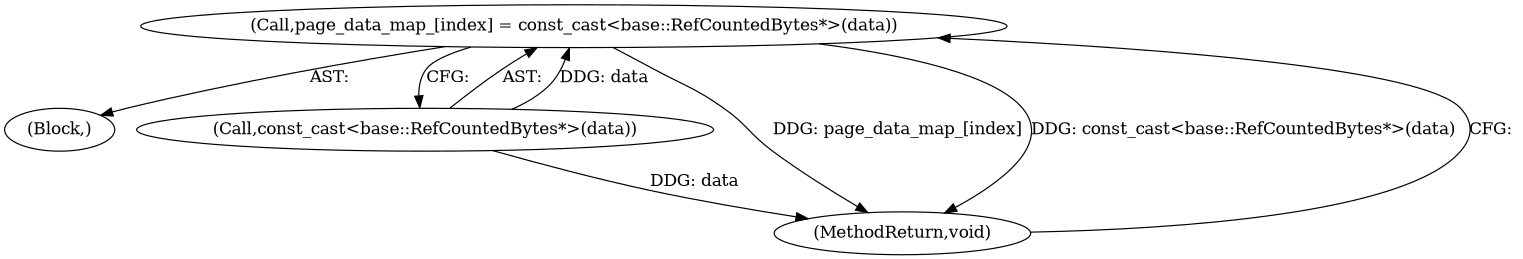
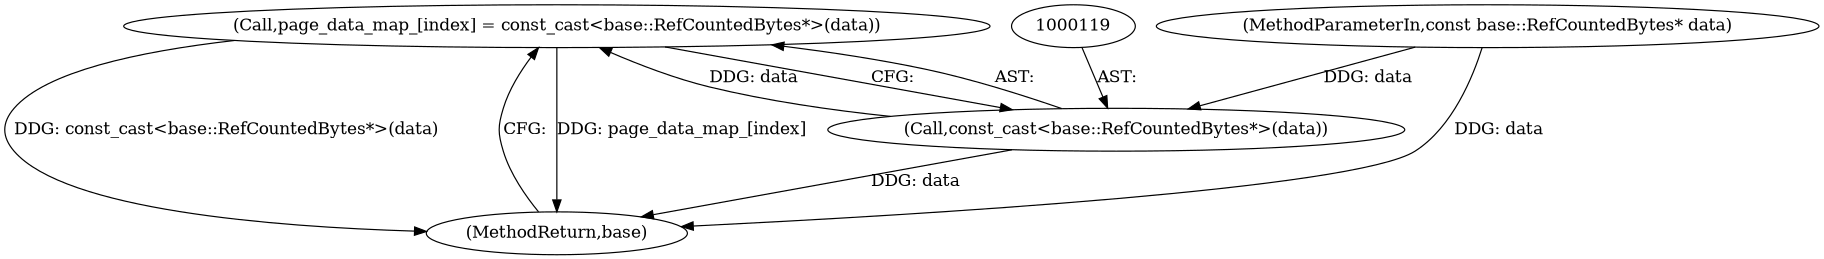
none -> (1073, 26)
none -> (1488, 26)
(60, 130) -> none
(902, 233) -> (557, 233)
